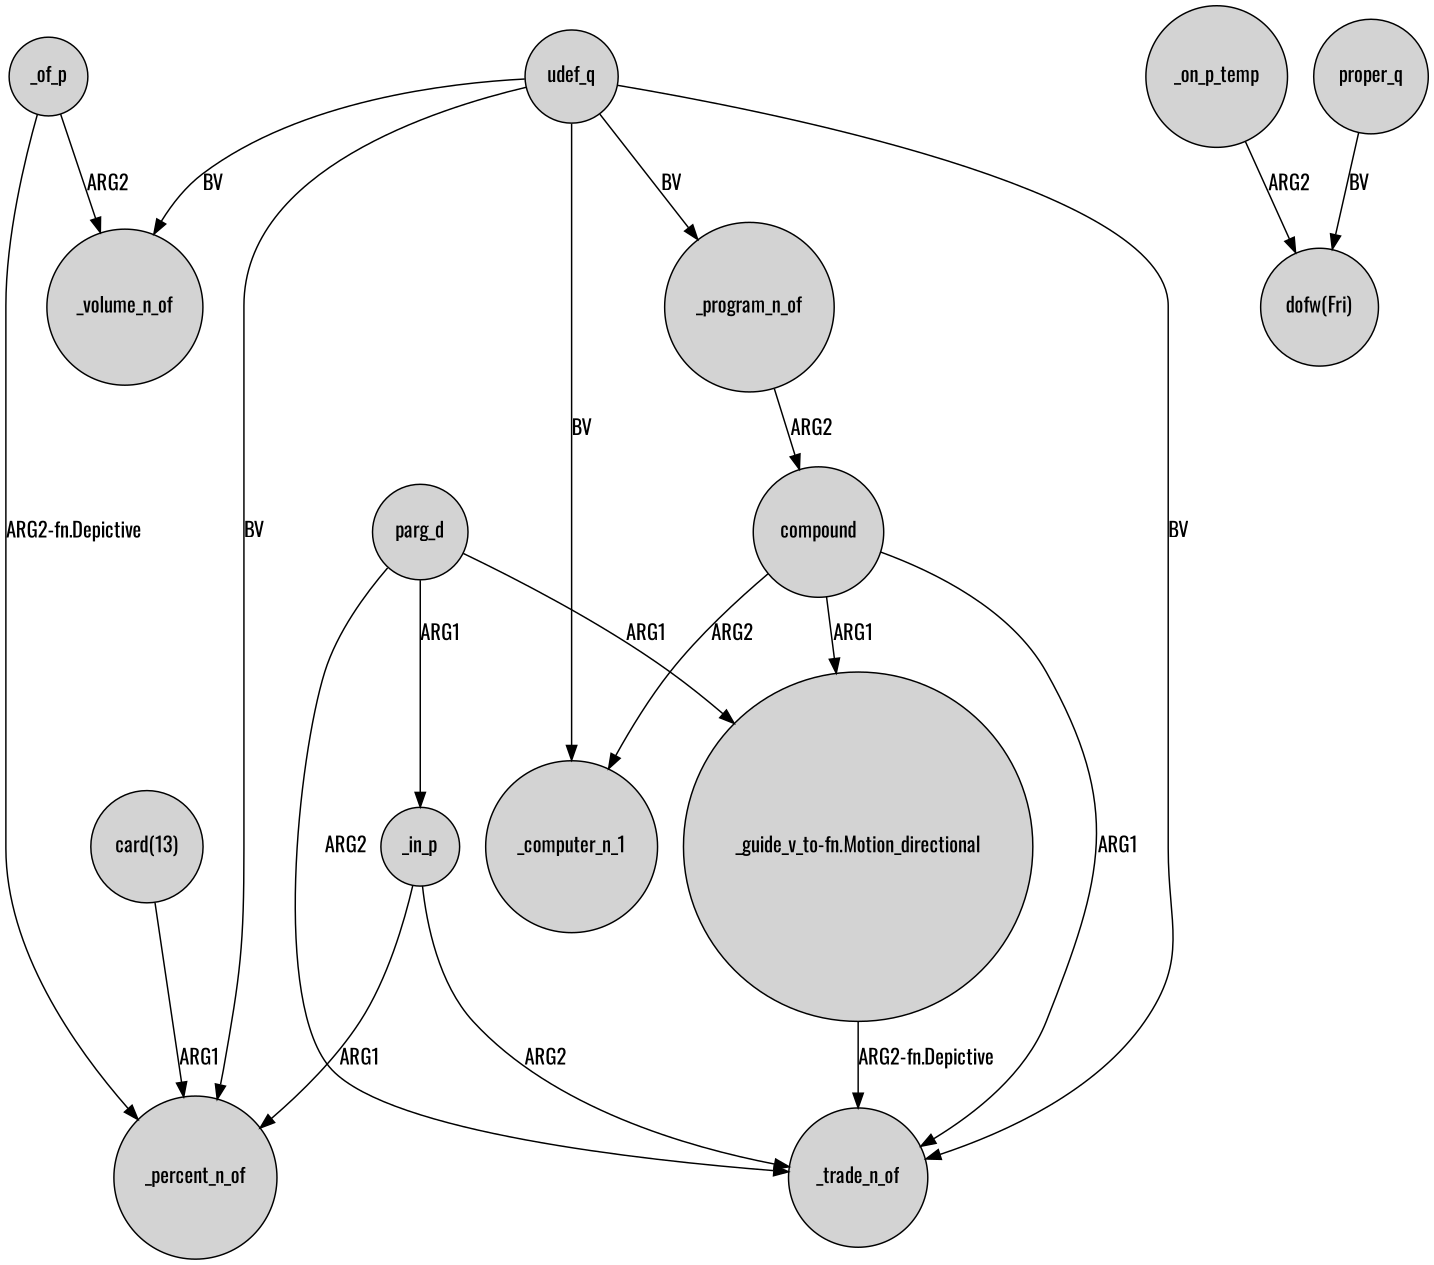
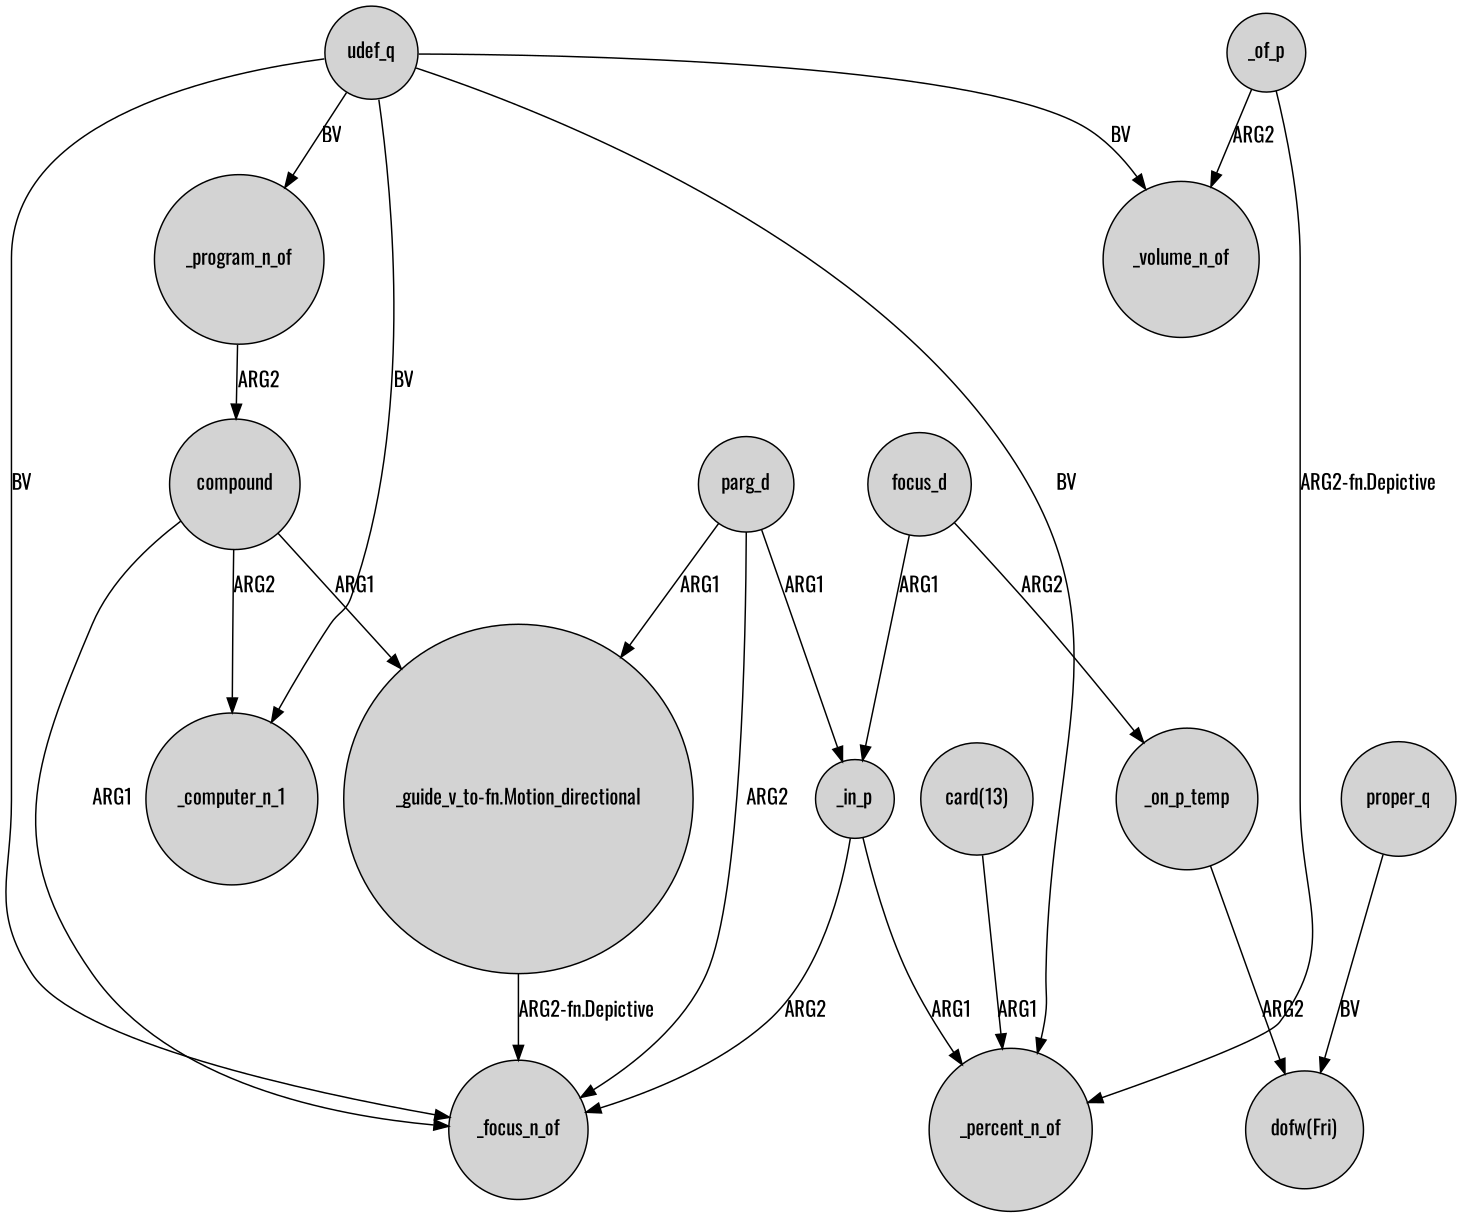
none -> (920, 484)
(858, 1178) -> (518, 1130)
